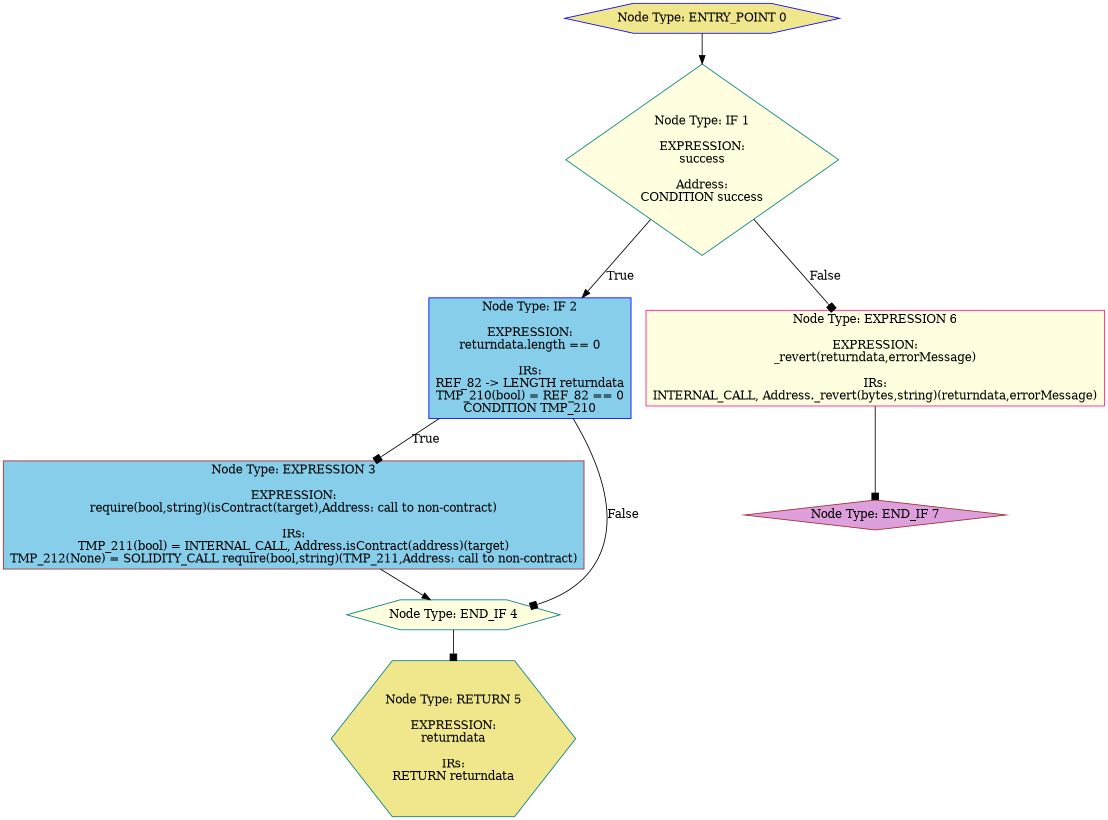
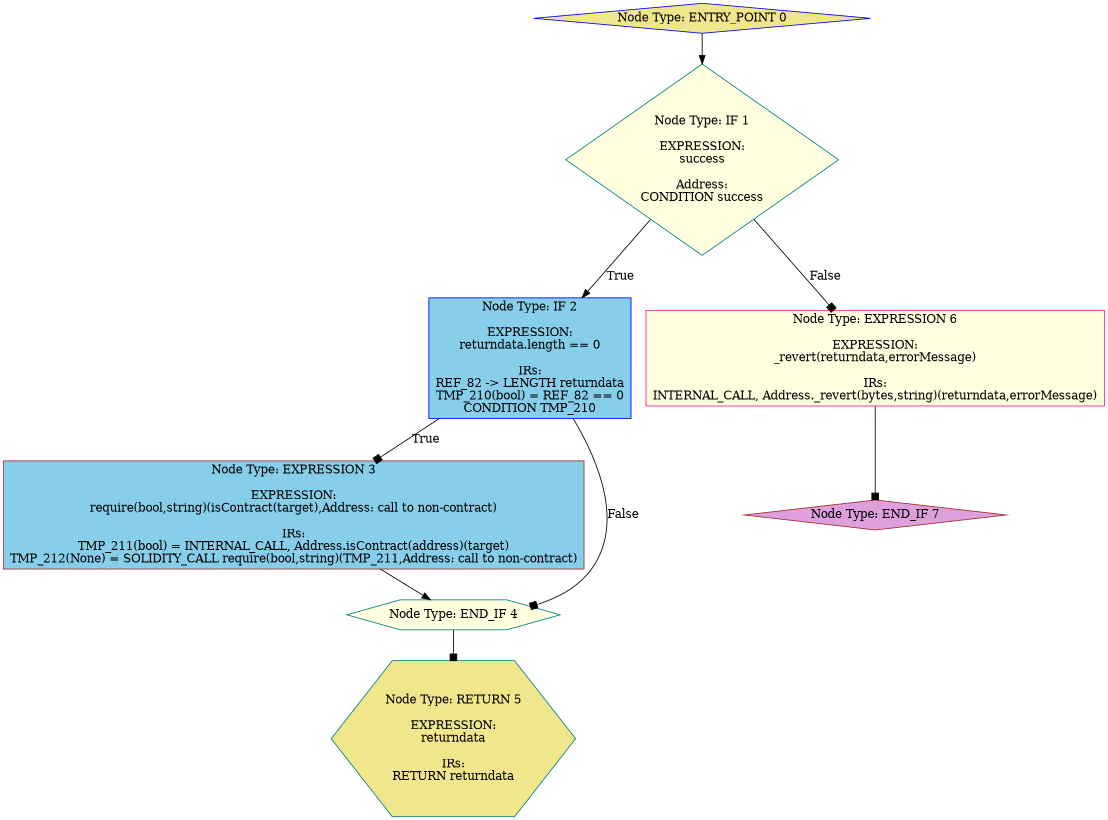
(702, 18) -> (702, 18)
